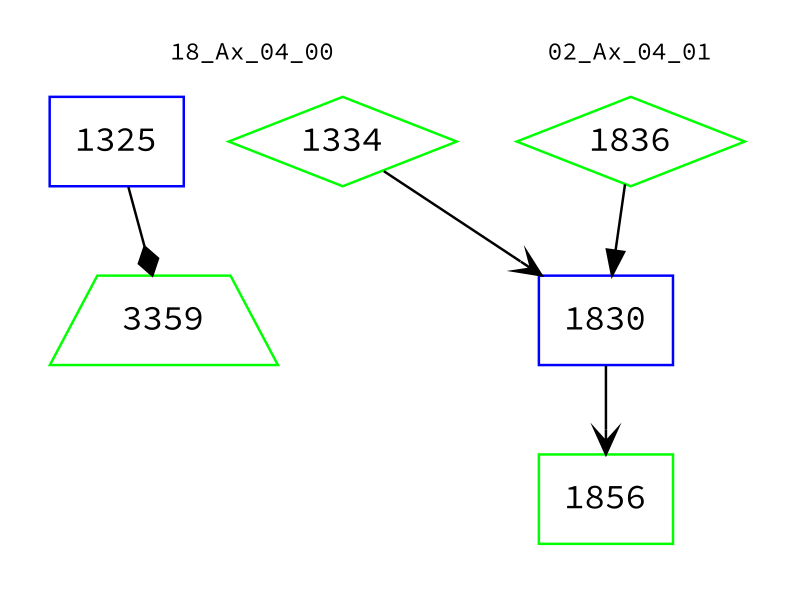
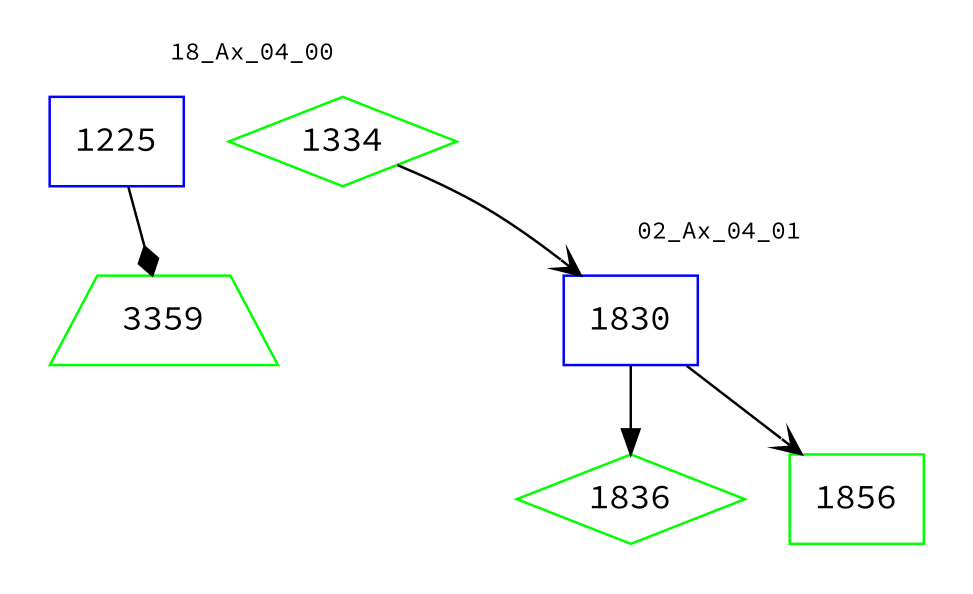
(117, 142) -> (117, 142)
(620, 217) -> (631, 398)
